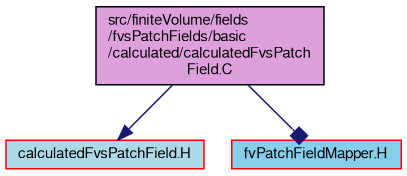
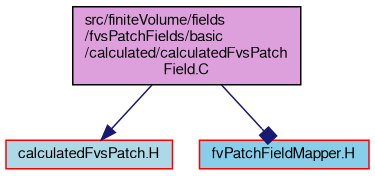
(105, 154) -> (89, 154)
